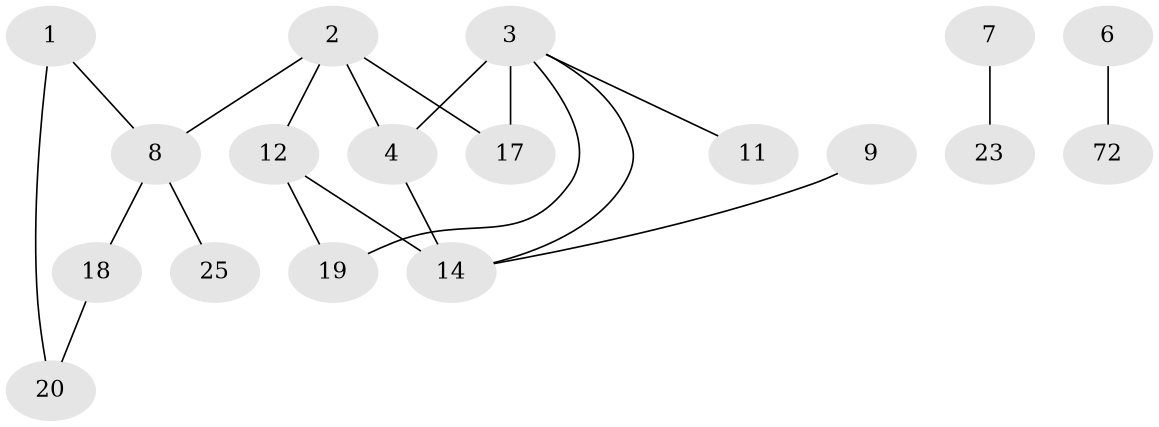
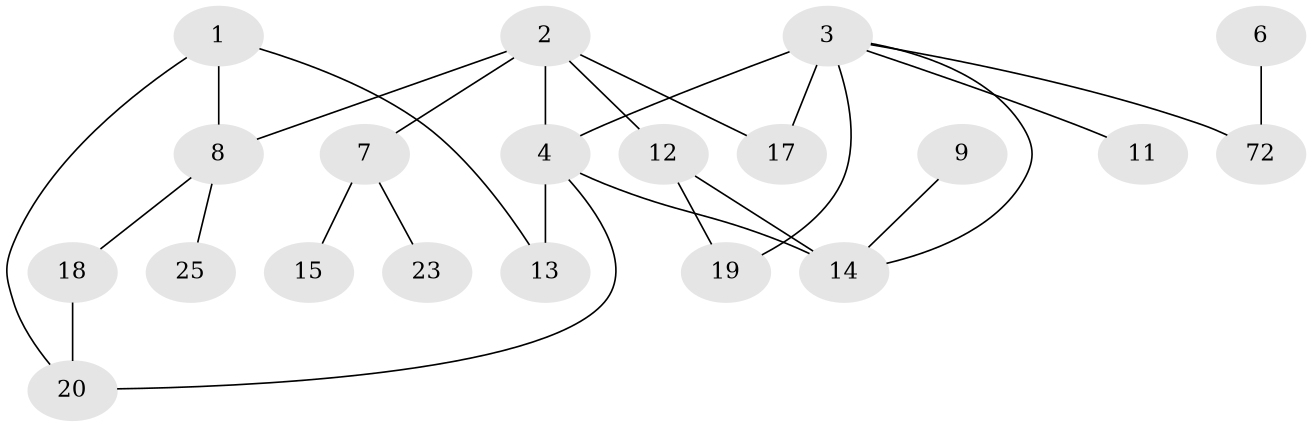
none -> (1051, 82)
none -> (455, 95)
none -> (309, 273)
none -> (545, 273)
none -> (436, 364)
